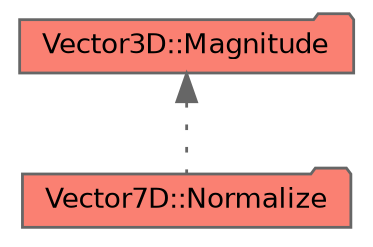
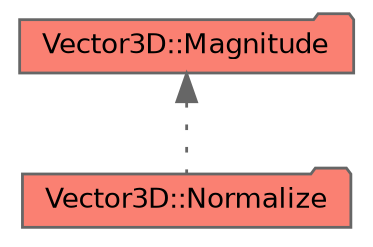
(187, 201) -> (187, 201)
